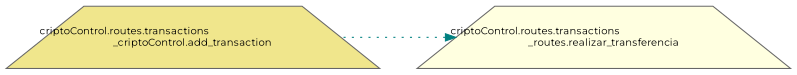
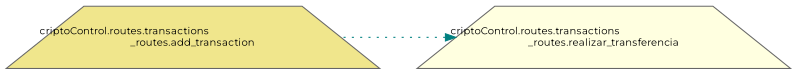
(193, 37) -> (193, 37)
